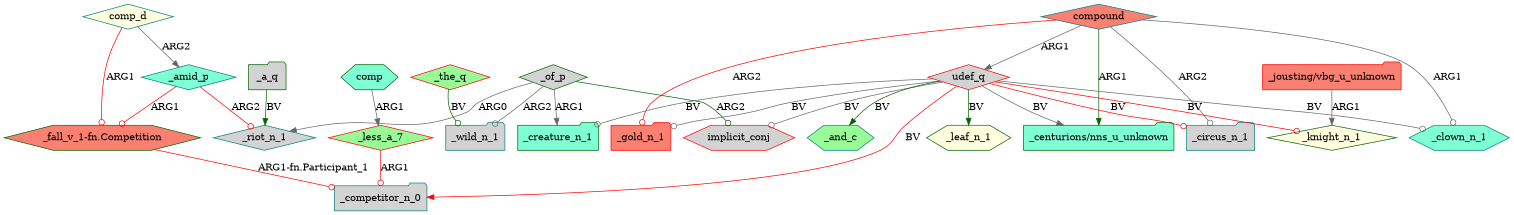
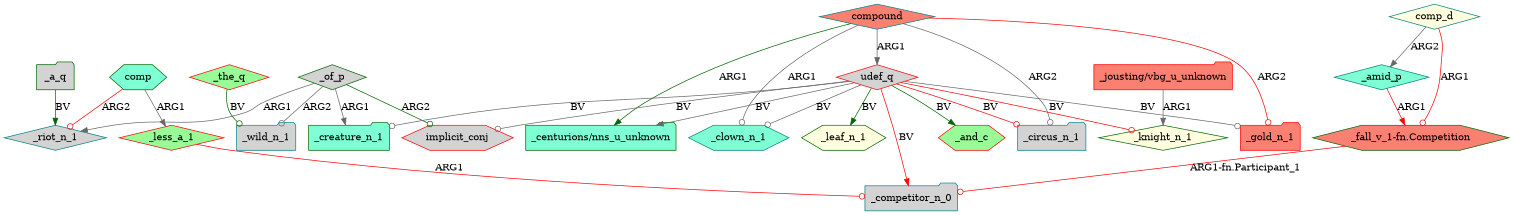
(150, 104) -> (1394, 104)
(224, 106) -> (98, 107)
(493, 108) -> (278, 108)
(381, 138) -> (172, 138)
(841, 138) -> (972, 138)
